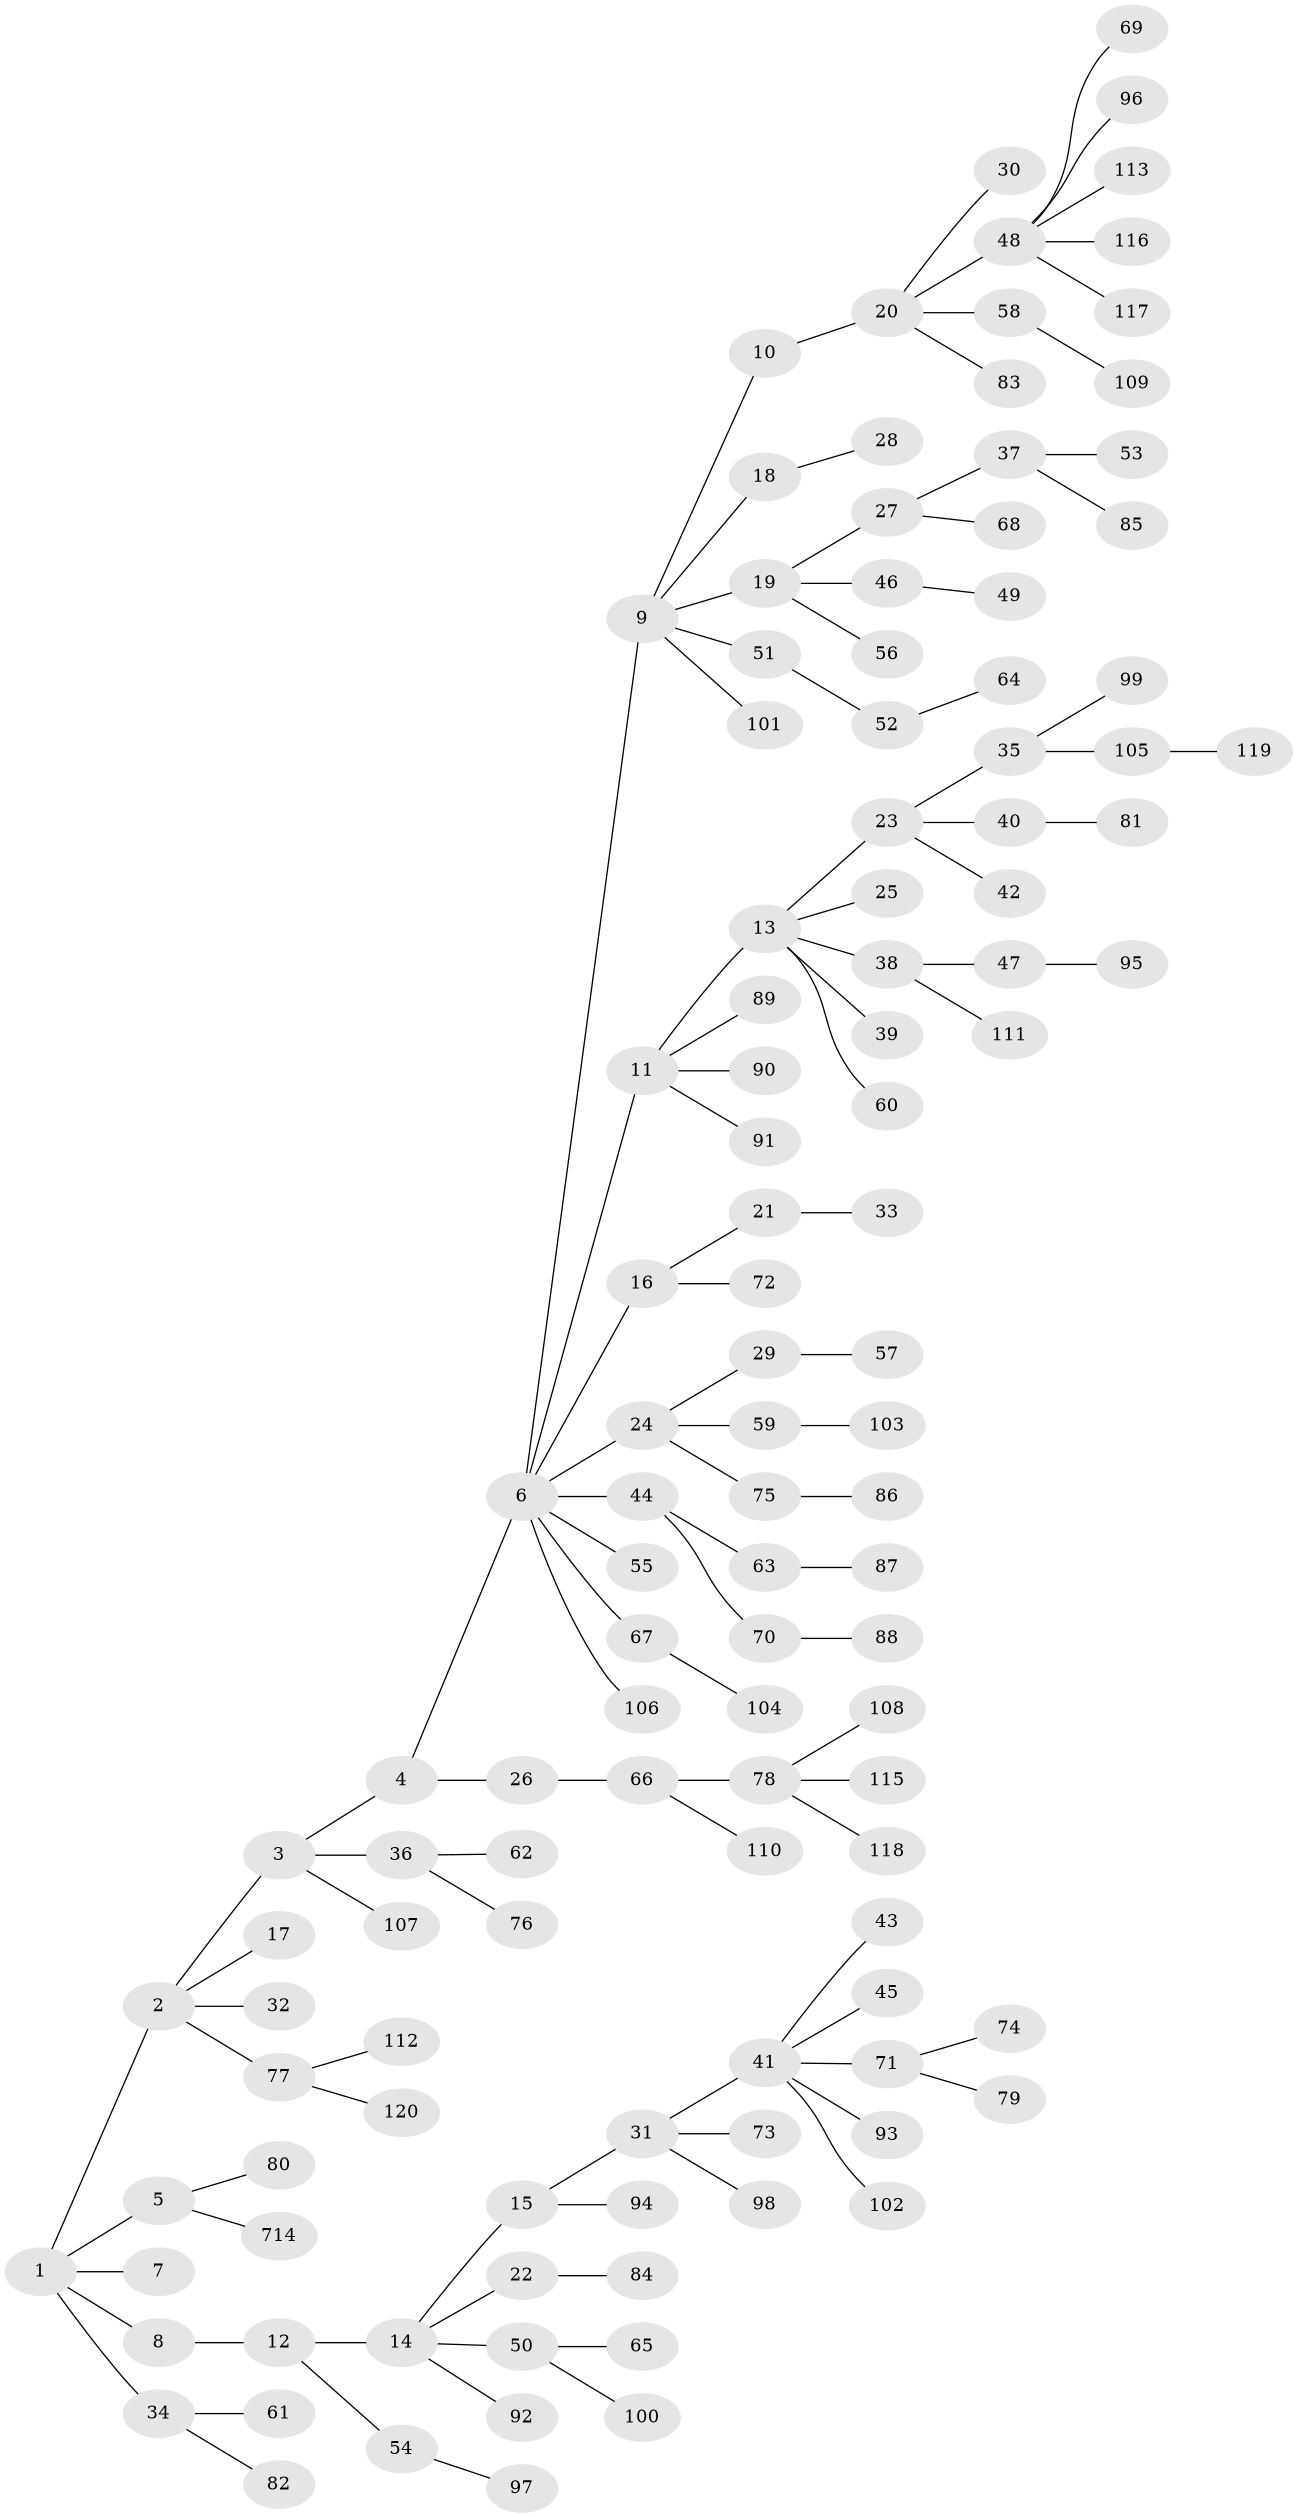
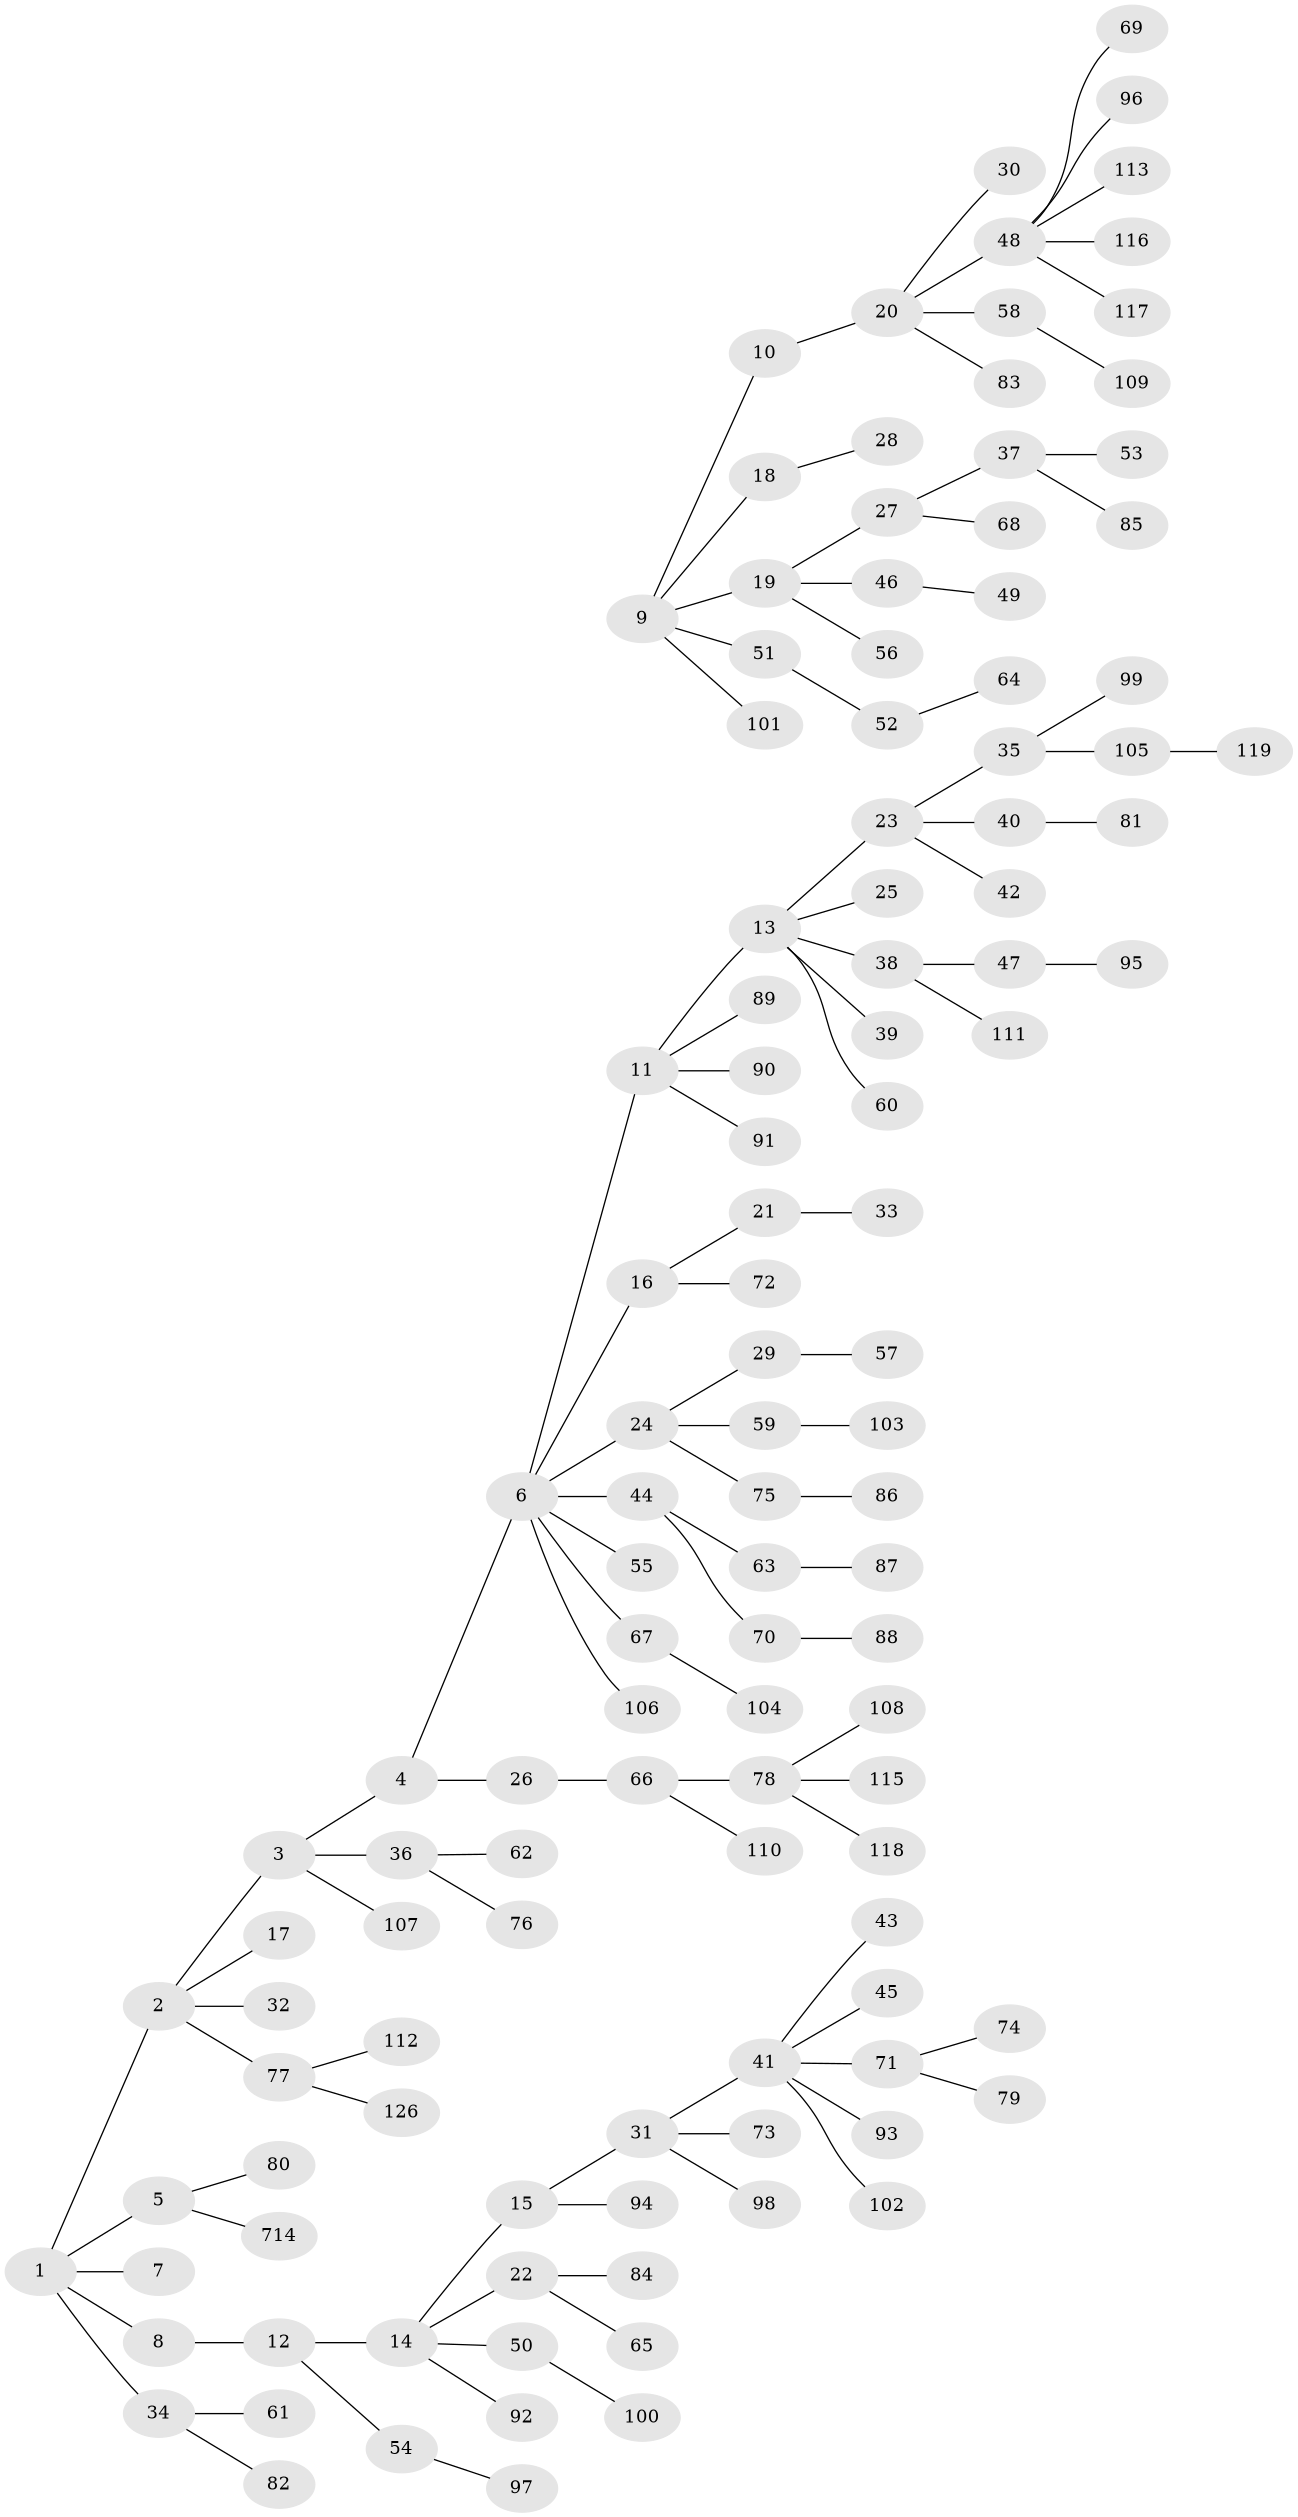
(582, 1058) -> none
(402, 2113) -> (402, 2113)
(582, 2347) -> (583, 2311)
